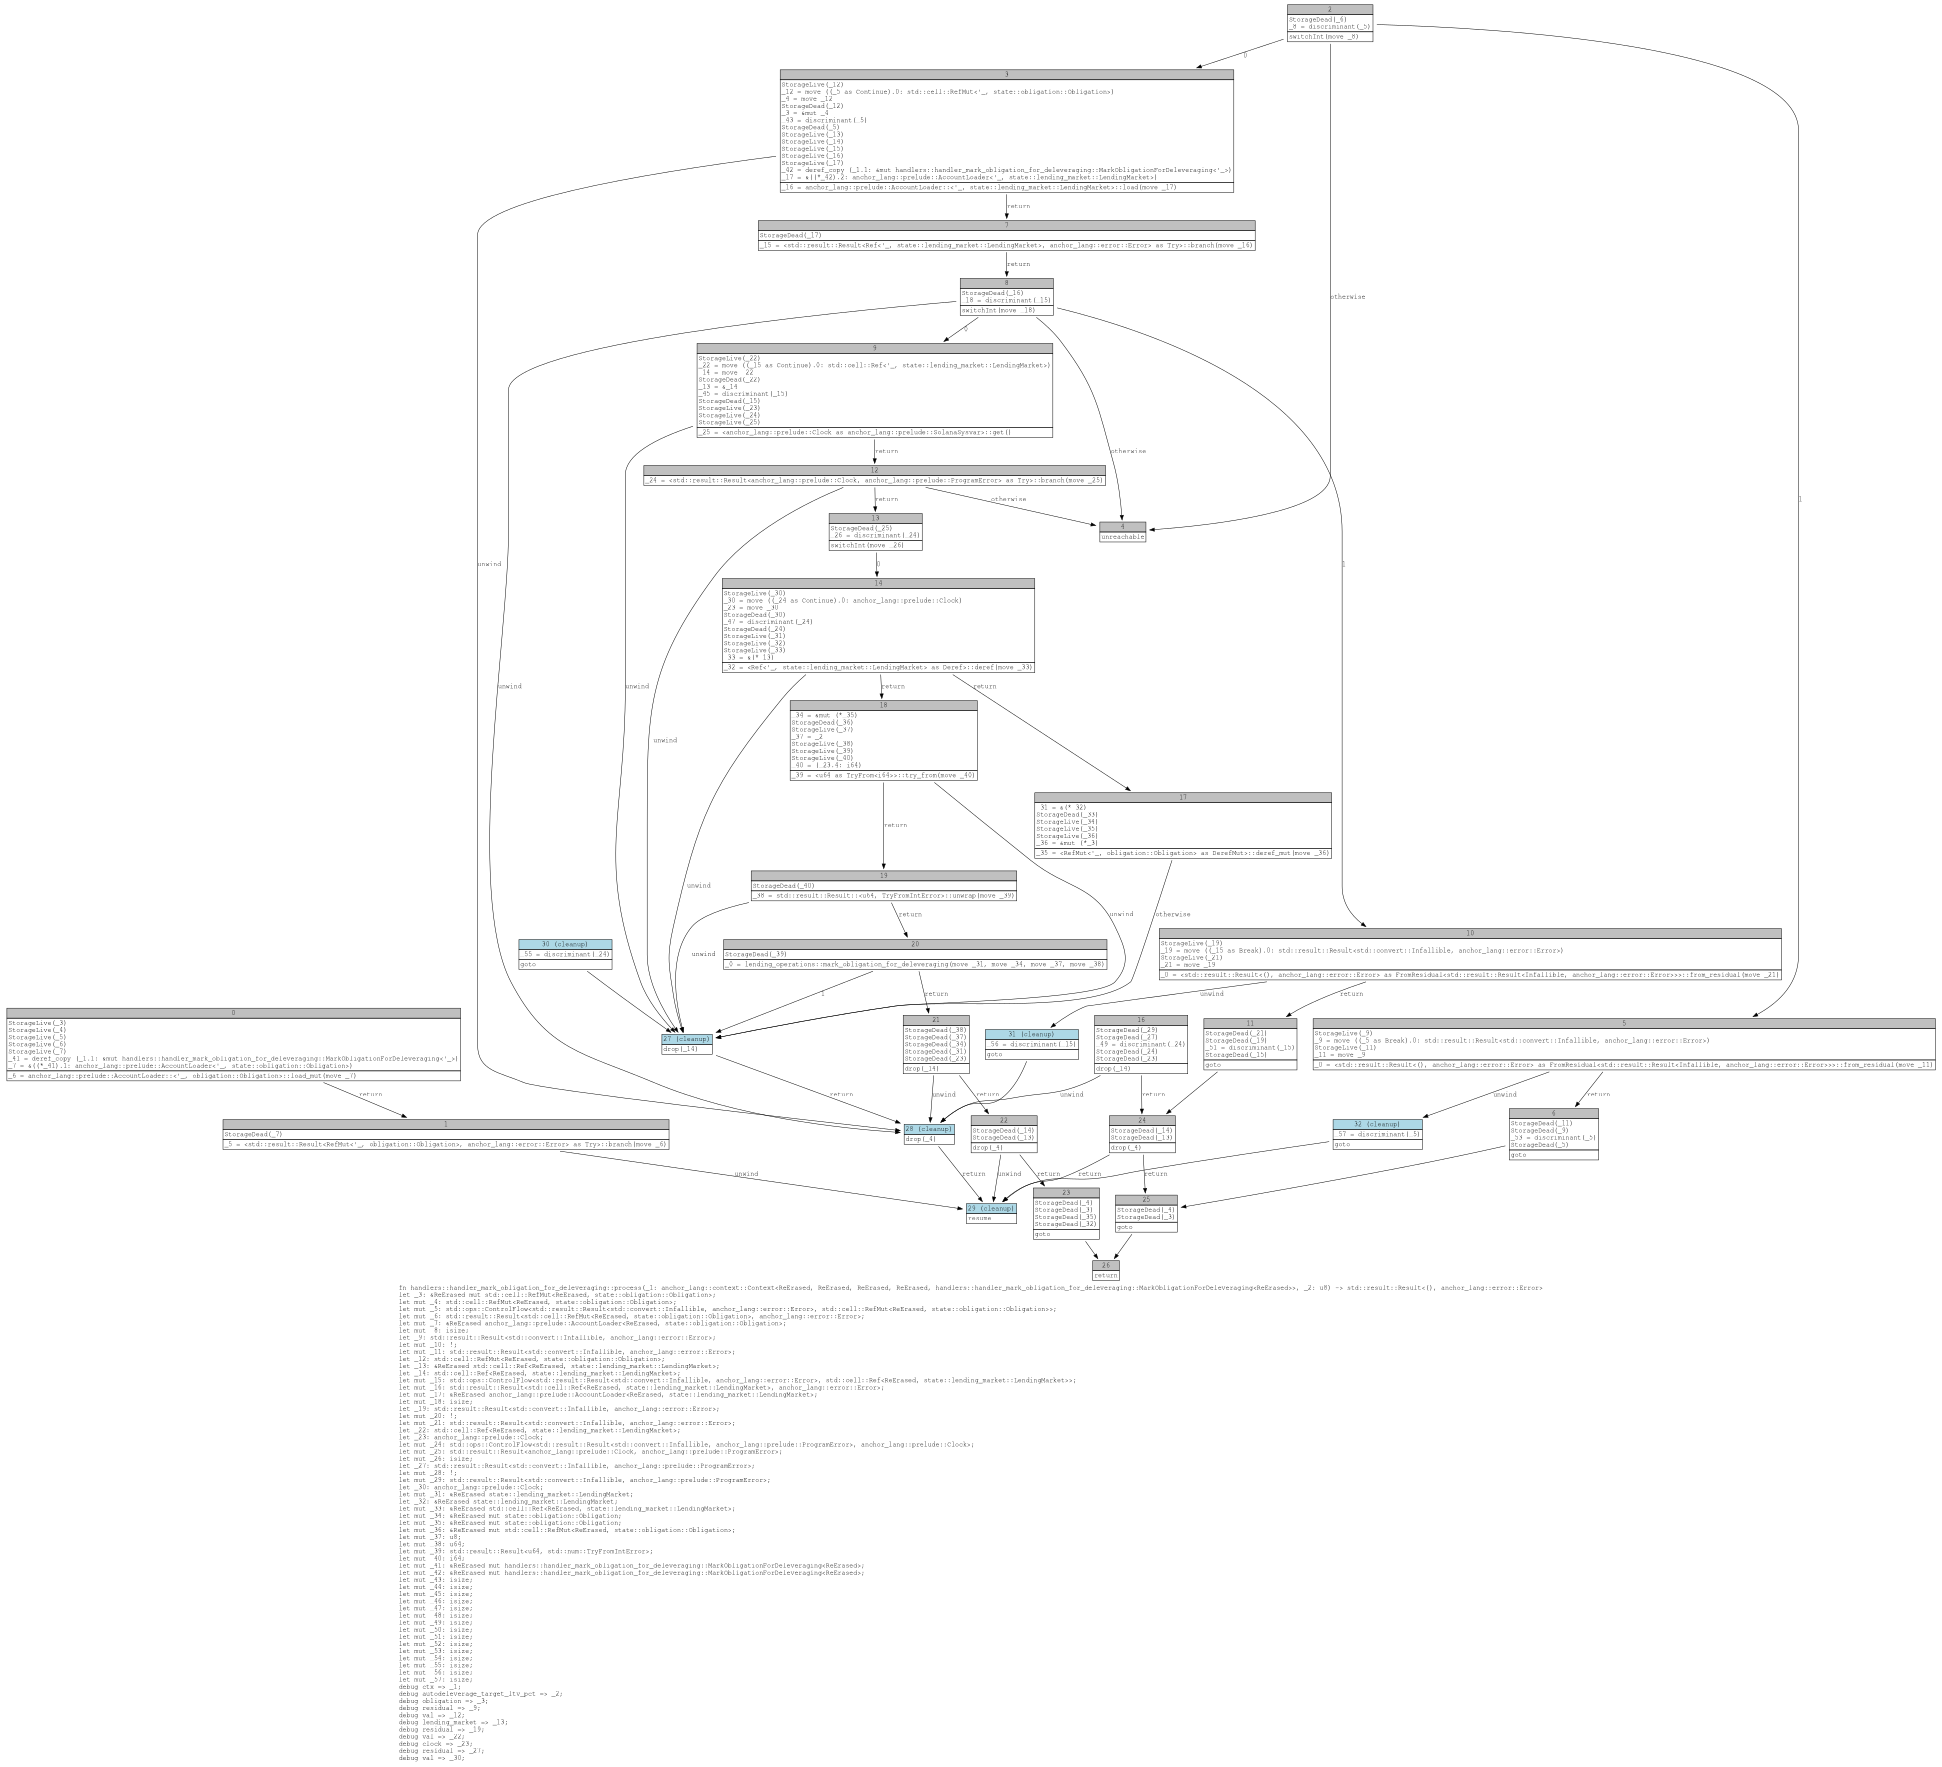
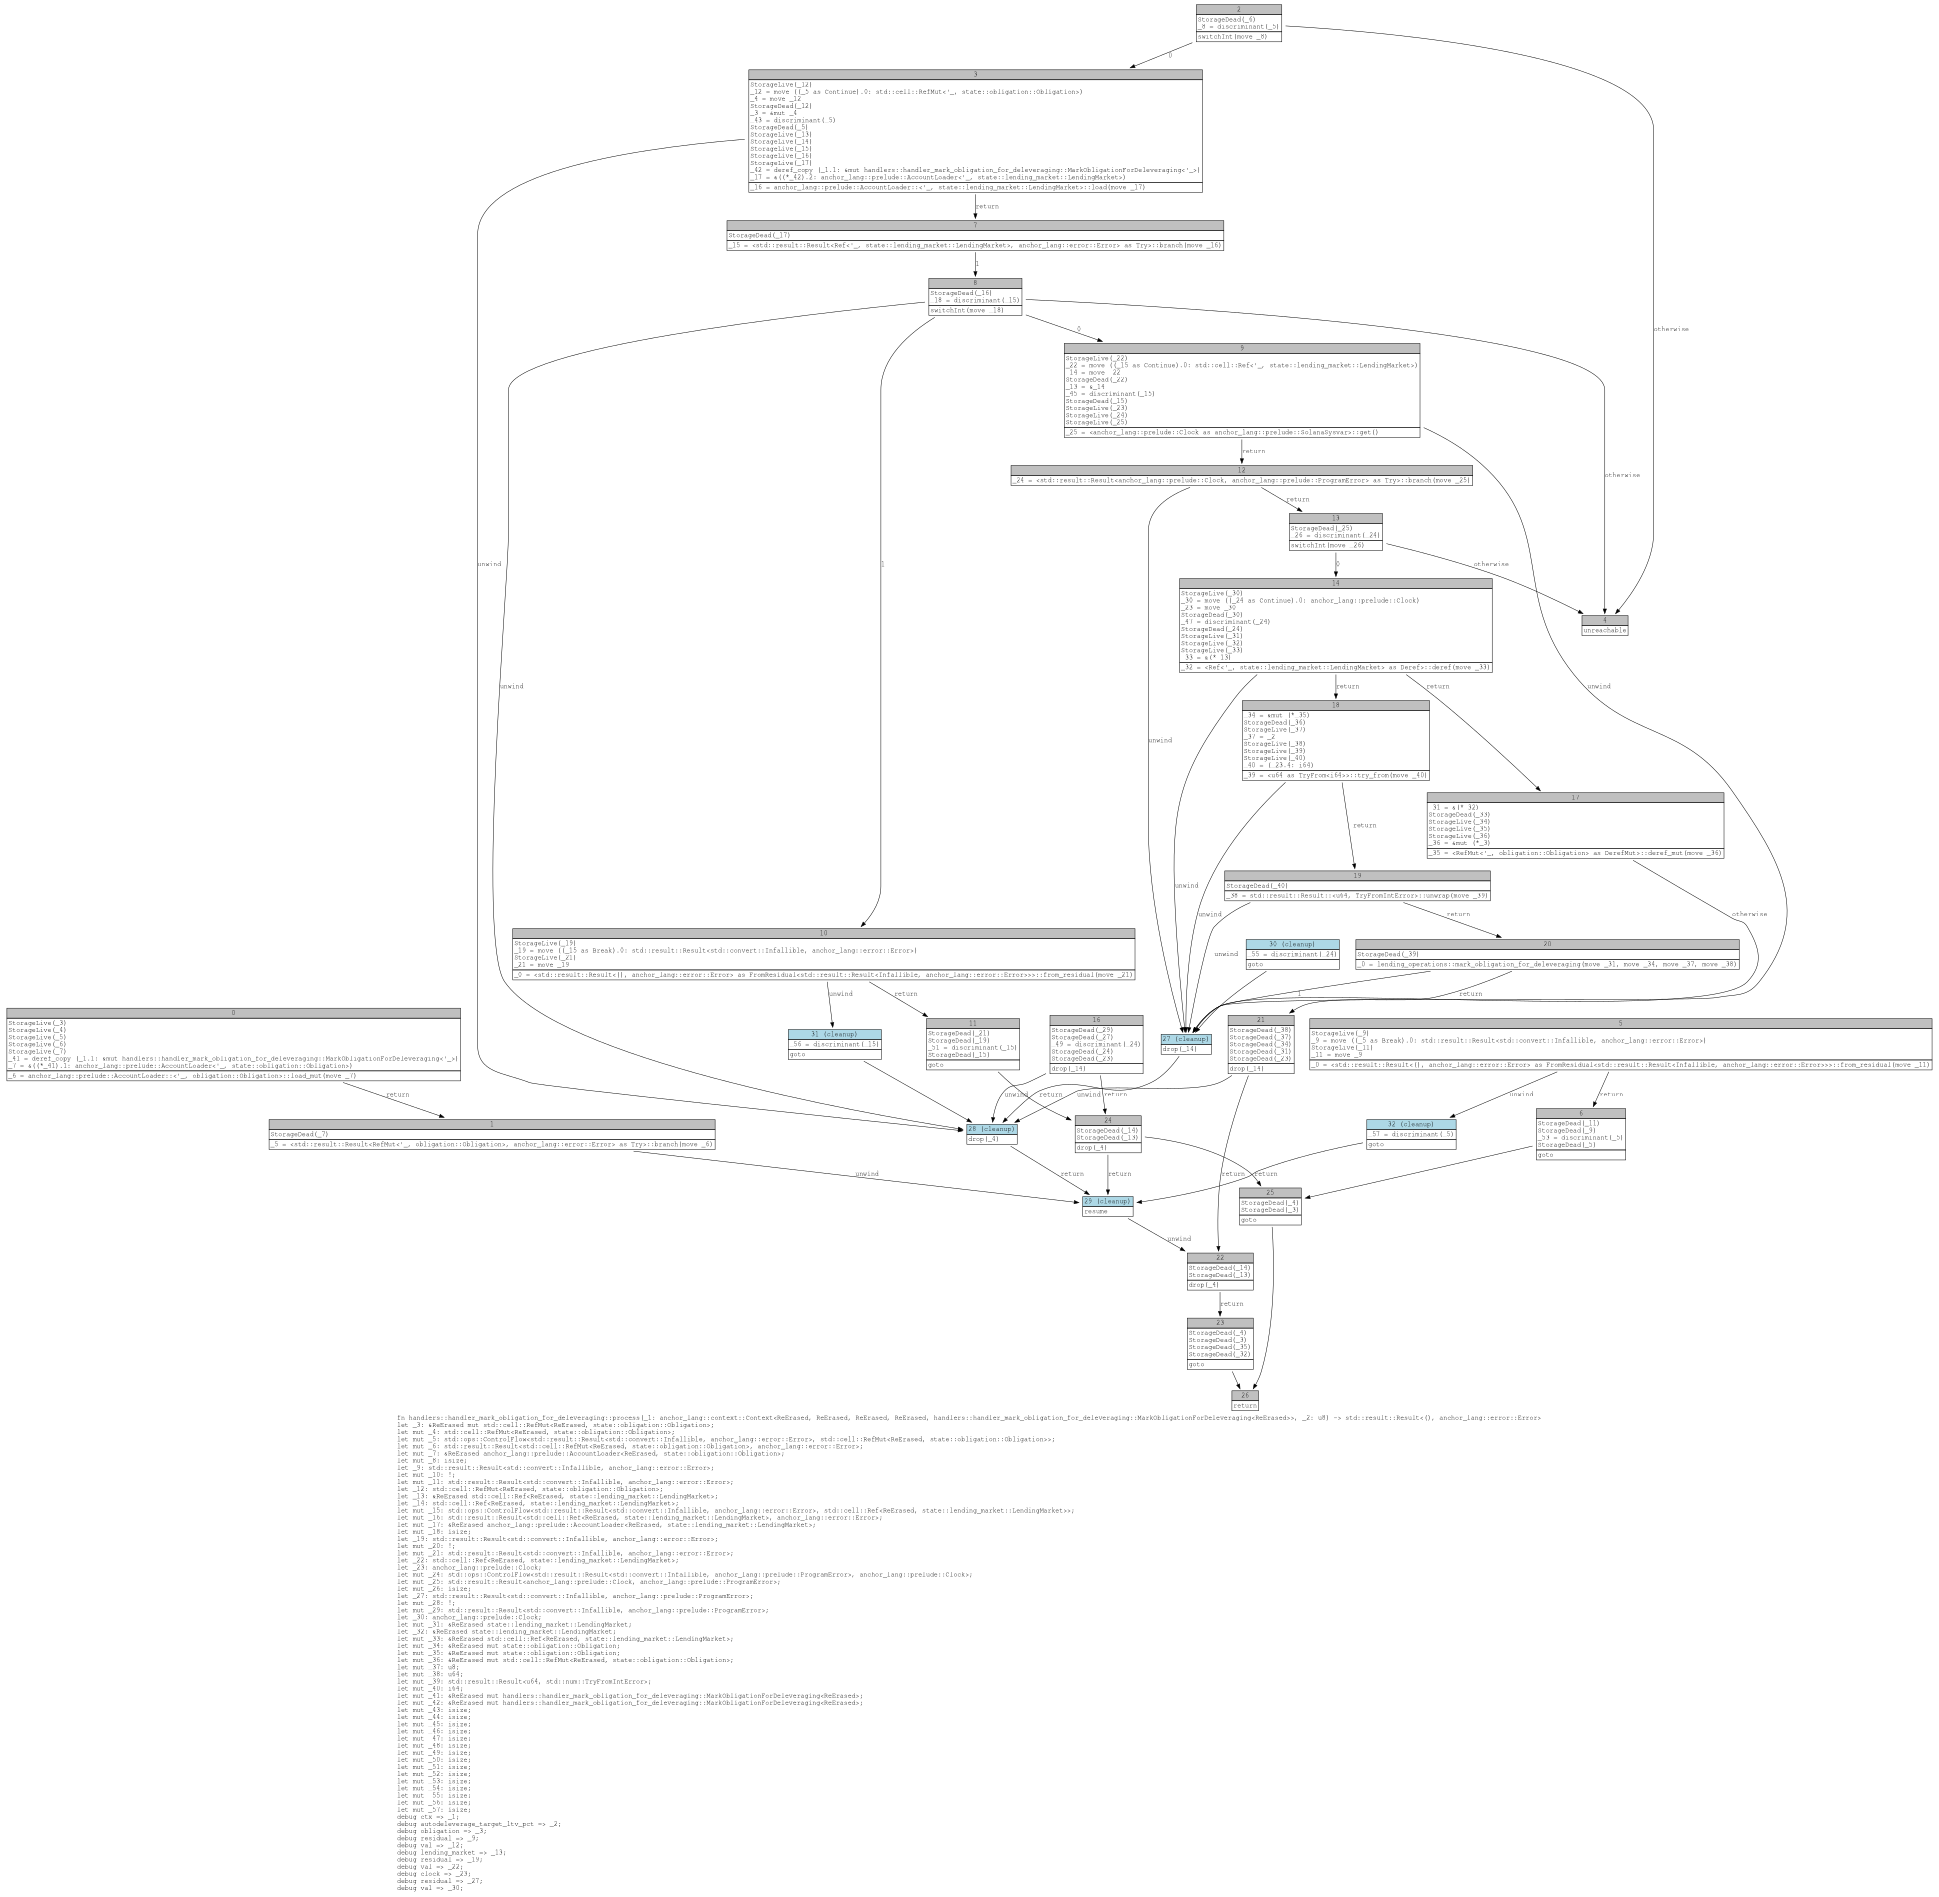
(1019, 264) -> (978, 264)
(1799, 355) -> none
(1008, 506) -> (1485, 571)
(997, 1176) -> (1154, 1234)
